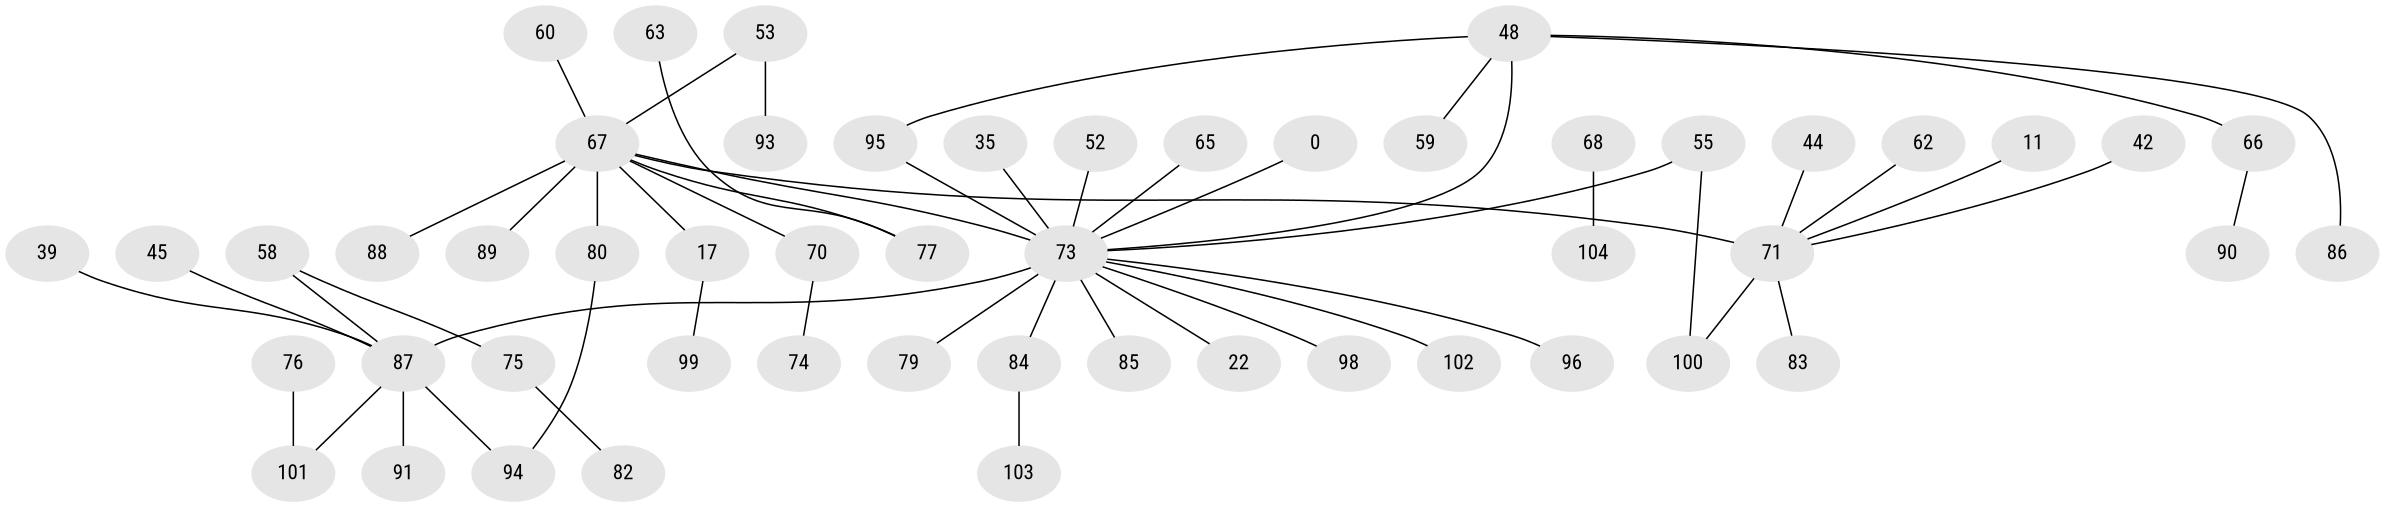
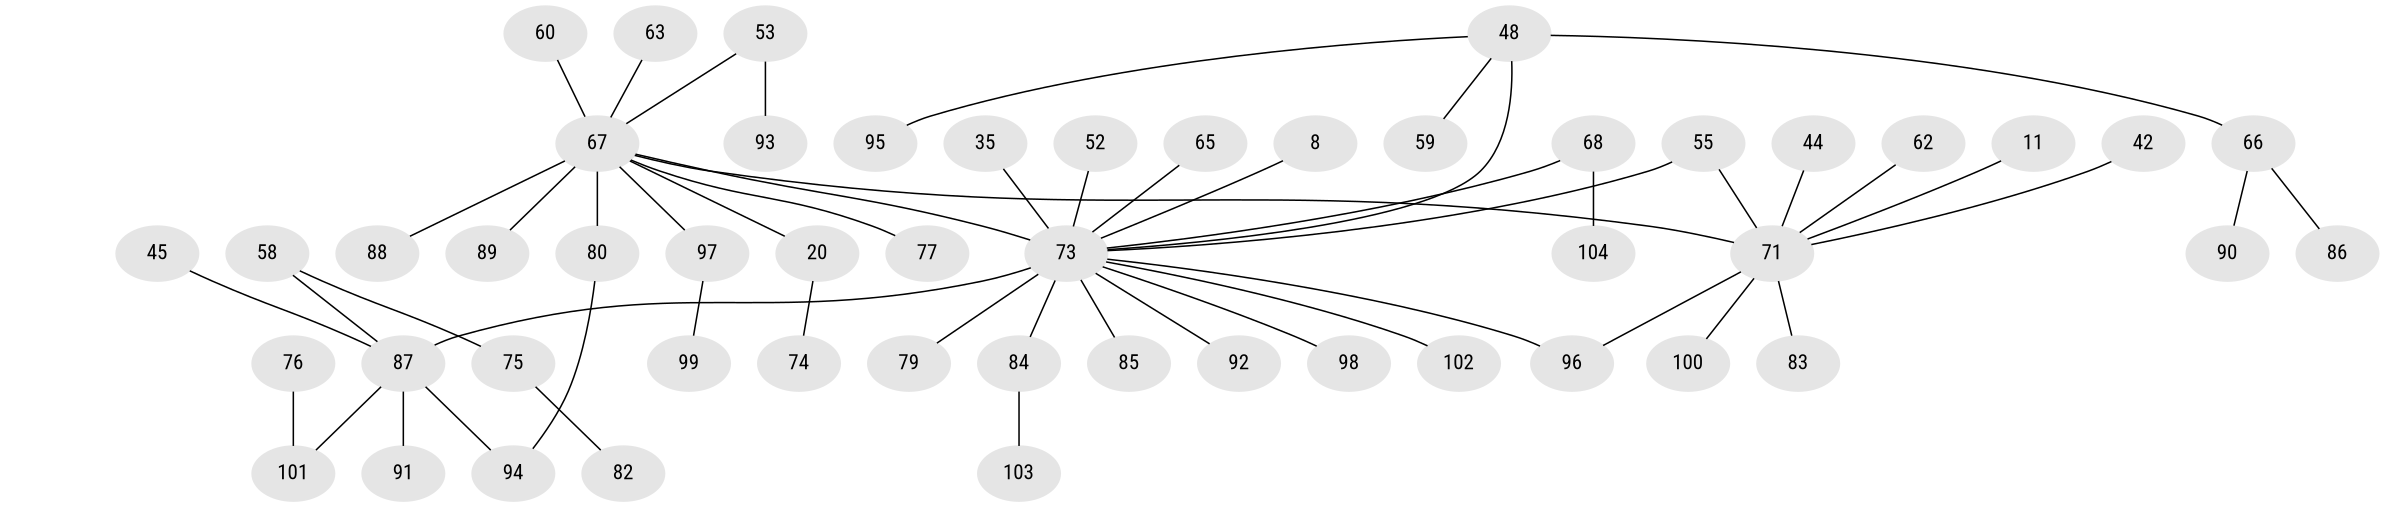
(1991, 61) -> (2296, 199)
(1315, 144) -> (1315, 144)
(698, 157) -> (626, 89)
(987, 208) -> (1336, 215)
(47, 254) -> none
(707, 254) -> (707, 254)
(817, 254) -> (817, 254)
(1696, 254) -> (1738, 199)
none -> (1672, 309)
(1239, 364) -> (1239, 364)
